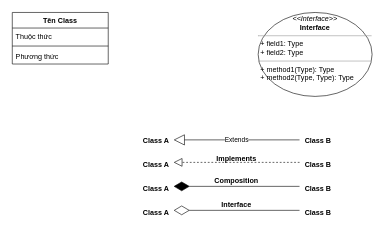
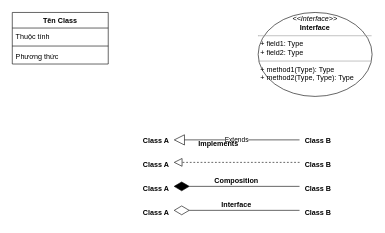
(35, 36) -> (35, 36)
(237, 158) -> (219, 143)
